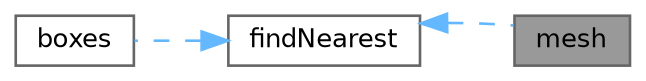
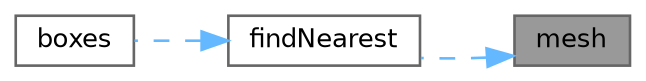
(480, 24) -> (454, 58)
